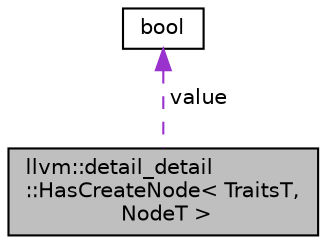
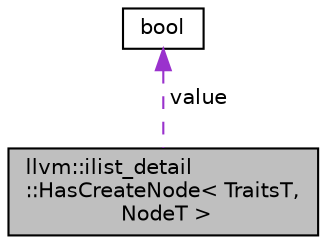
(163, 192) -> (163, 192)
